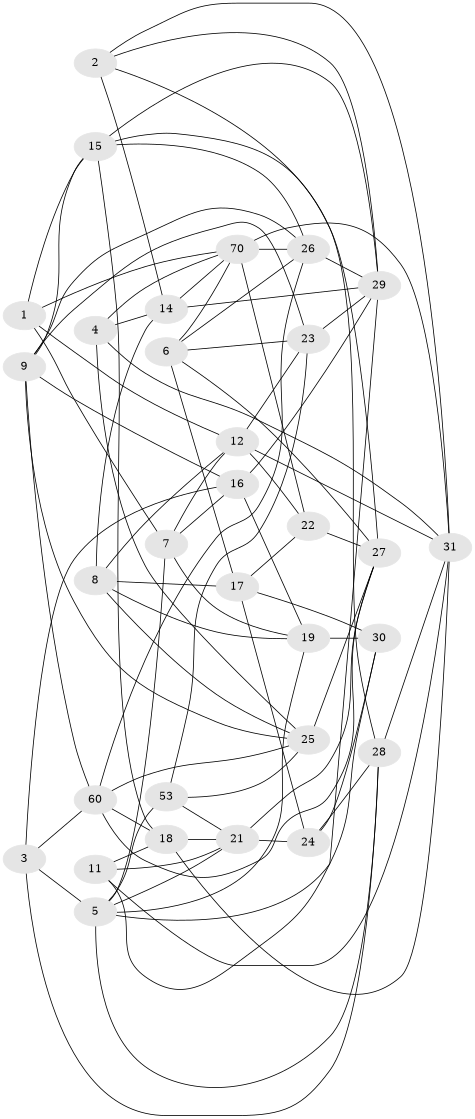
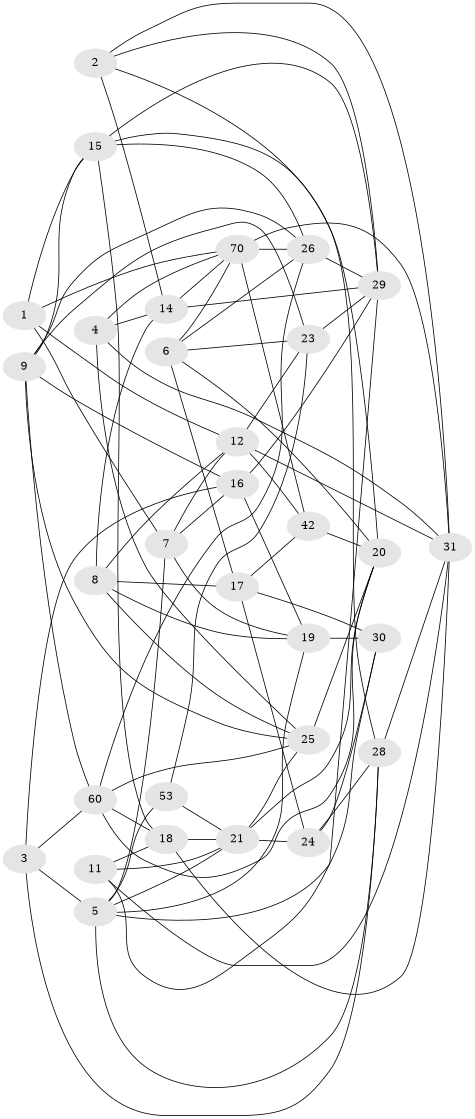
(308, 526) -> (308, 526)
(379, 553) -> (379, 553)
(249, 788) -> (273, 790)
